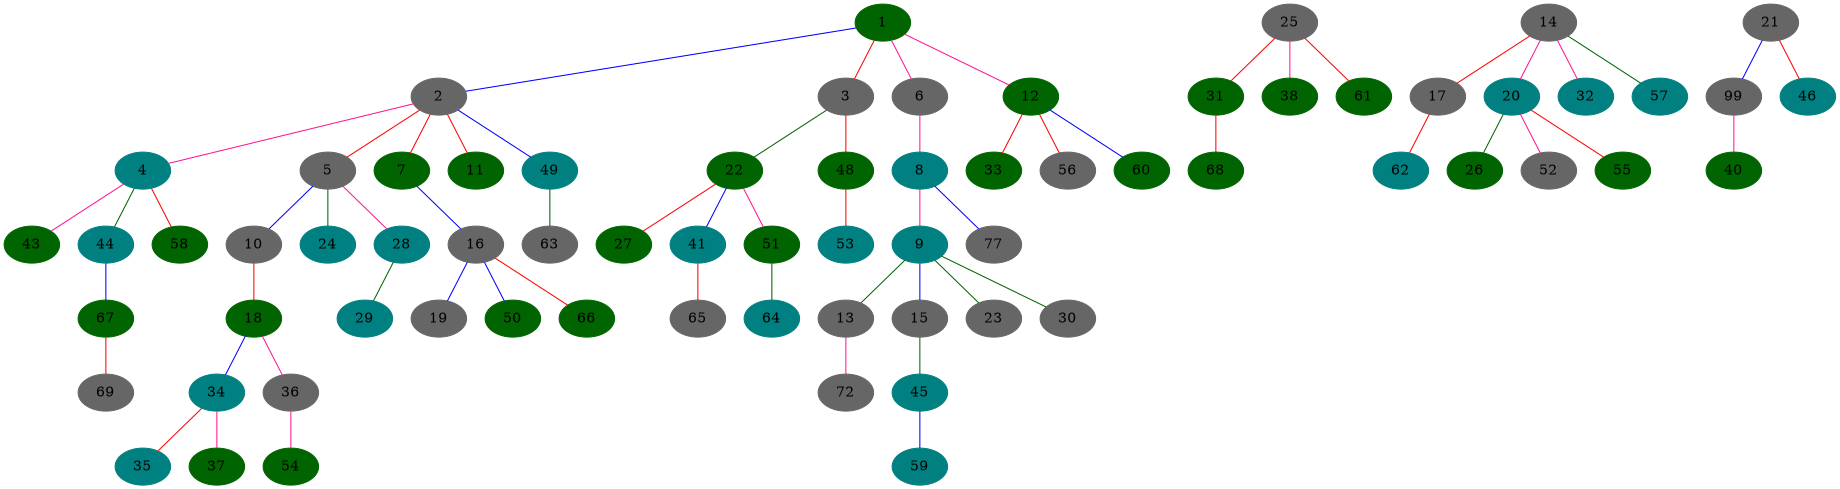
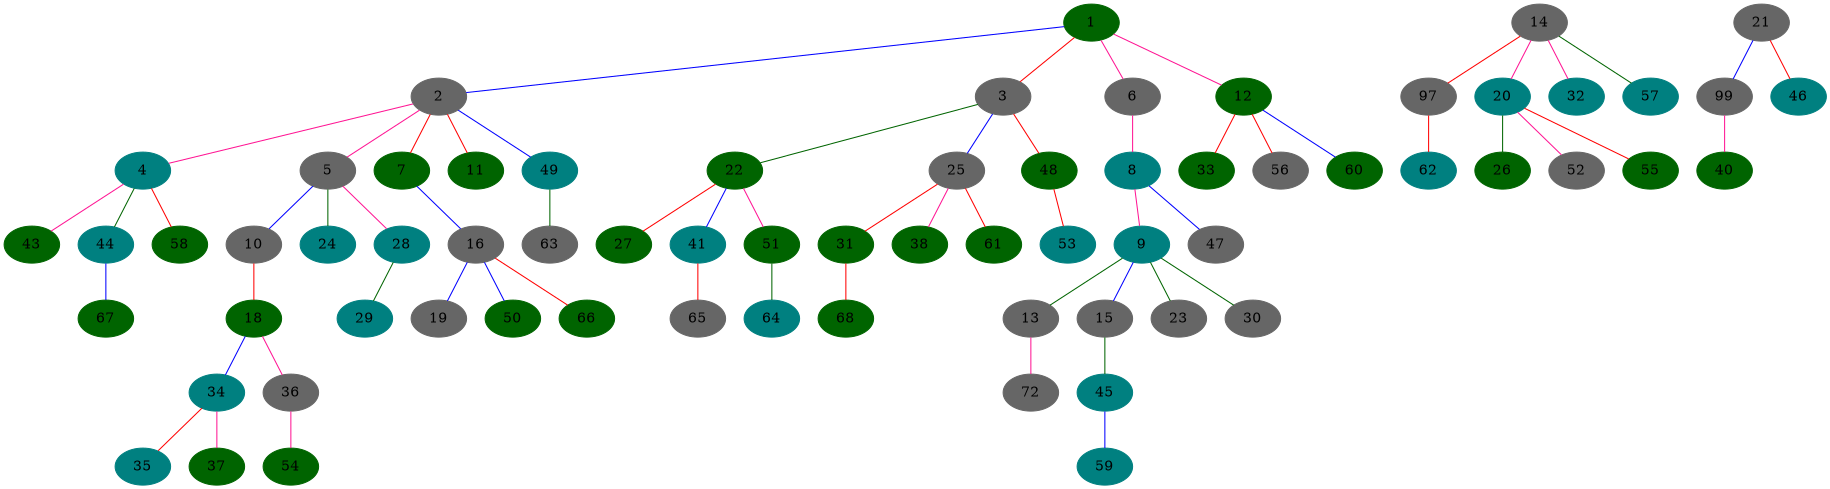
(1438, 97) -> (1429, 97)
(383, 134) -> (383, 134)
none -> (980, 134)
(994, 245) -> (1216, 245)
(106, 393) -> none
